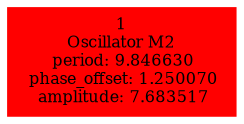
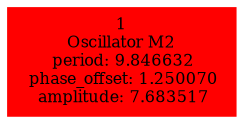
(122, 61) -> (122, 61)
